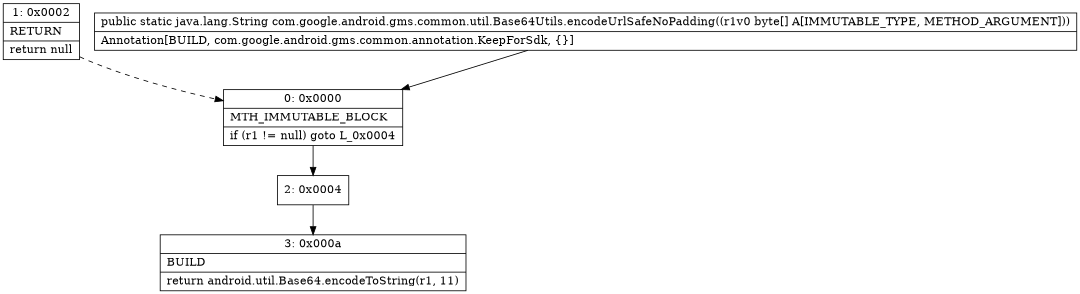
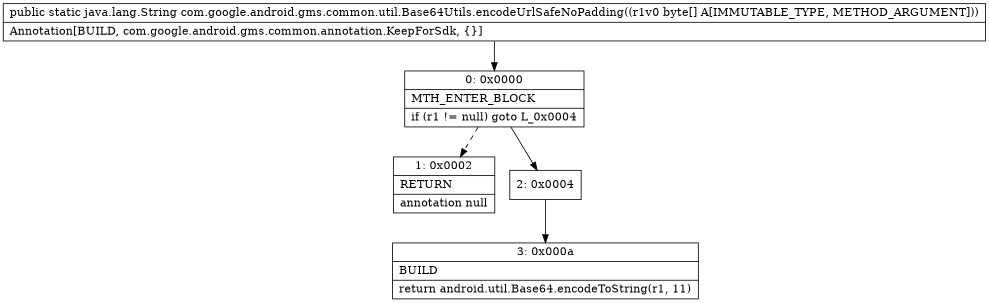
(41, 50) -> (444, 203)
(146, 81) -> (471, 138)
(309, 117) -> (474, 99)
